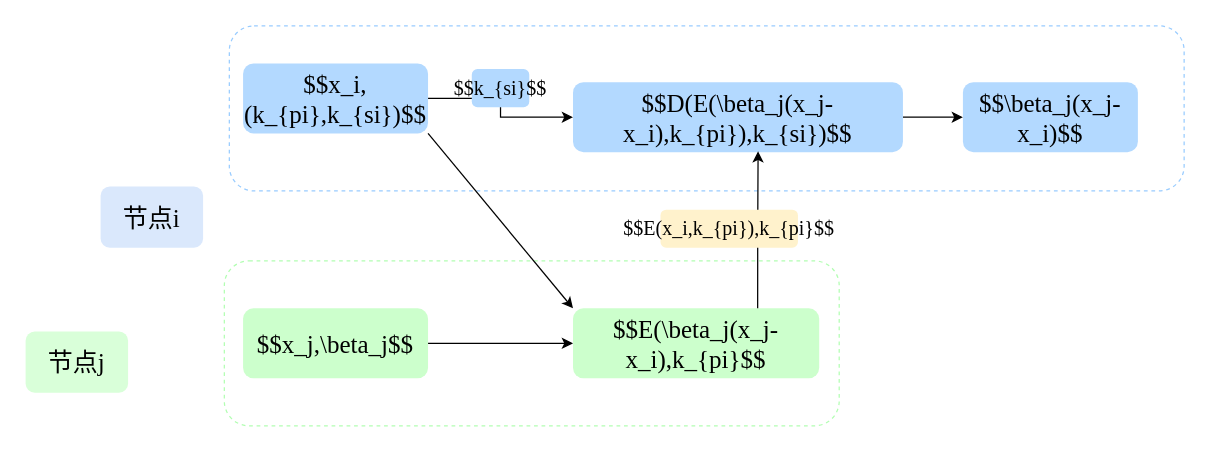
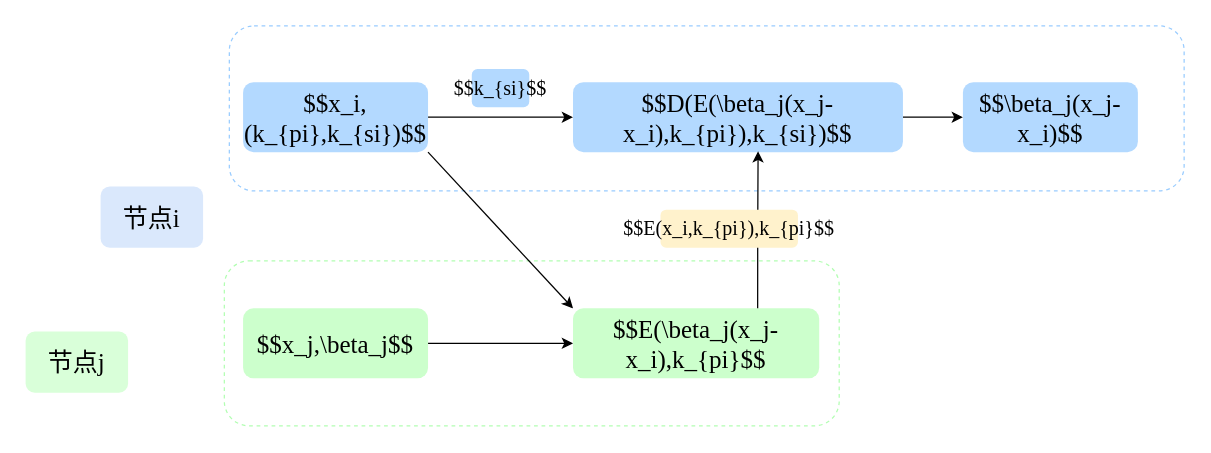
(336, 98) -> (336, 117)
